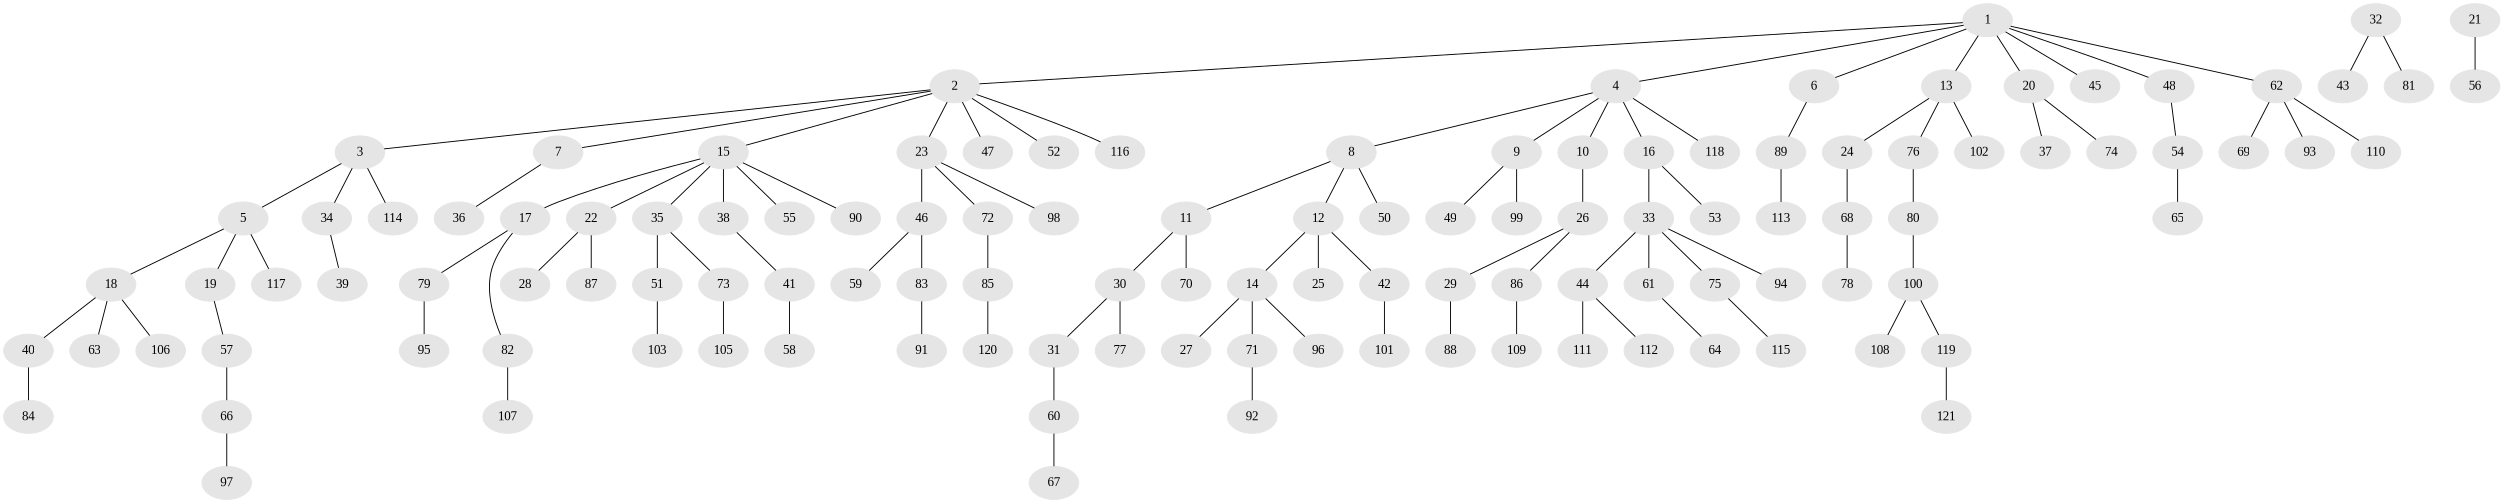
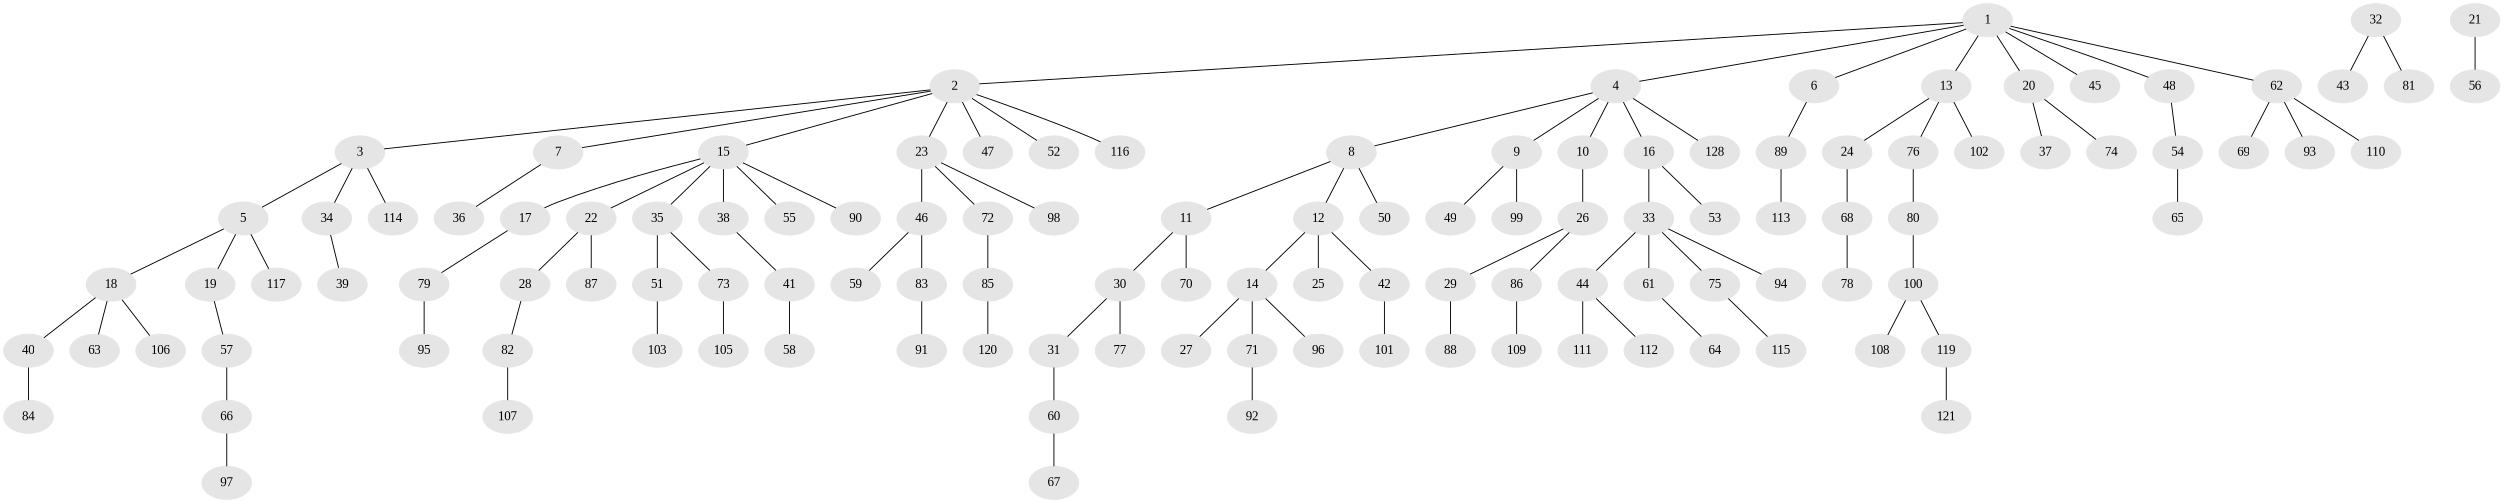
(1715, 152) -> (1715, 152)
(490, 282) -> (516, 318)
